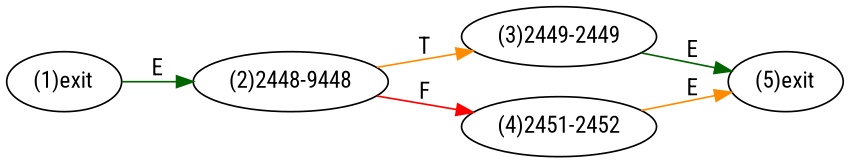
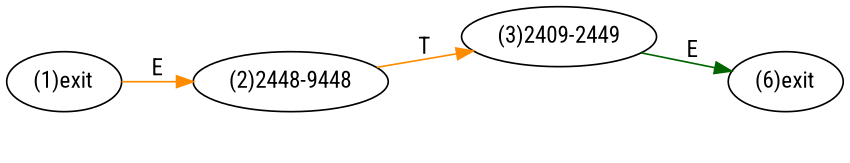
(559, 37) -> (559, 37)
(149, 82) -> (149, 82)
(786, 82) -> (786, 82)
(559, 127) -> none
